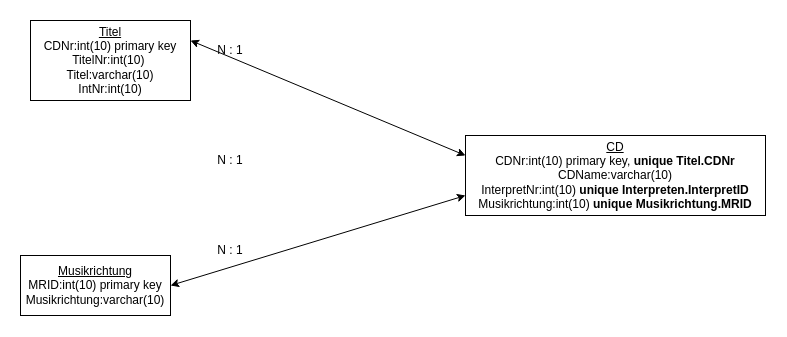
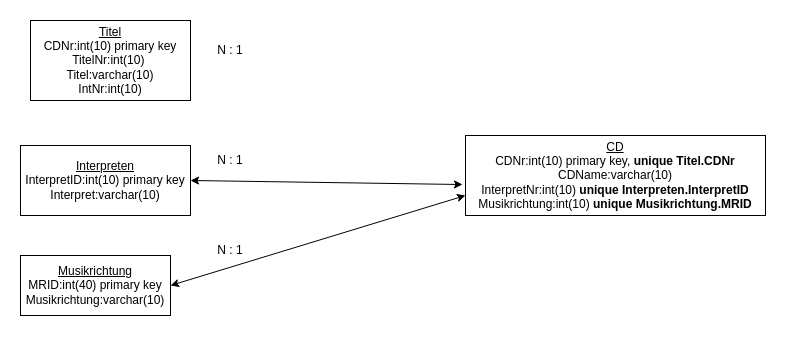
(328, 98) -> none
none -> (106, 181)
none -> (326, 183)
(96, 286) -> (96, 286)
